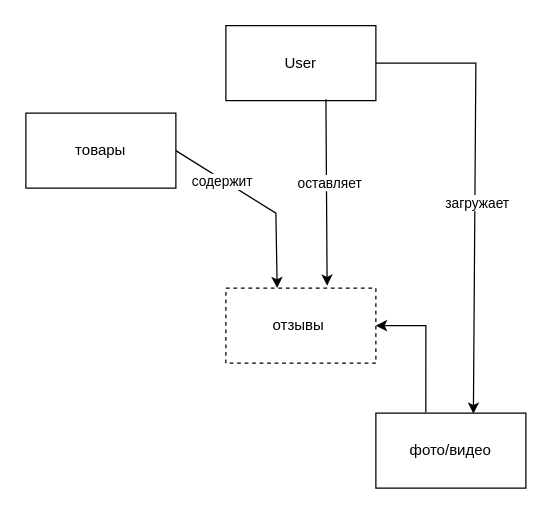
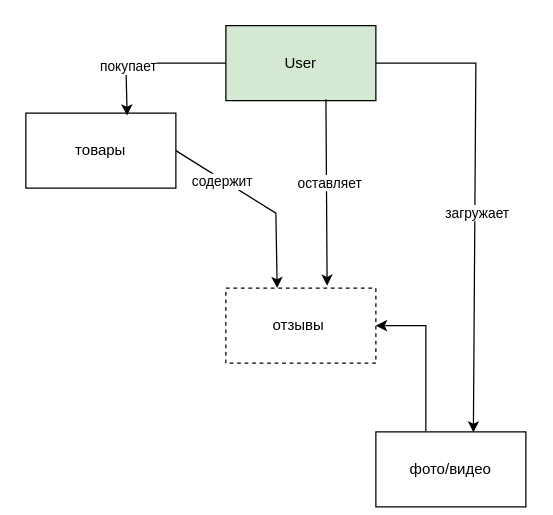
none -> (154, 63)
(301, 63) -> (301, 63)
(451, 451) -> (451, 469)
